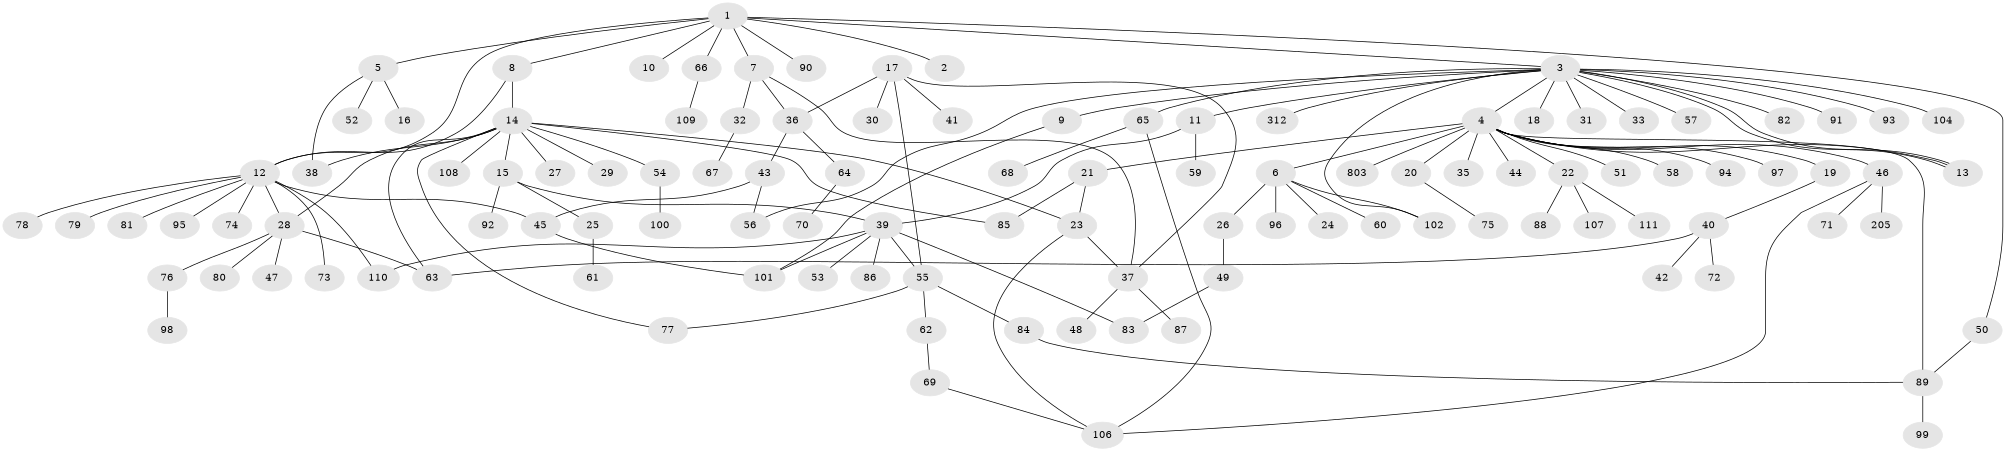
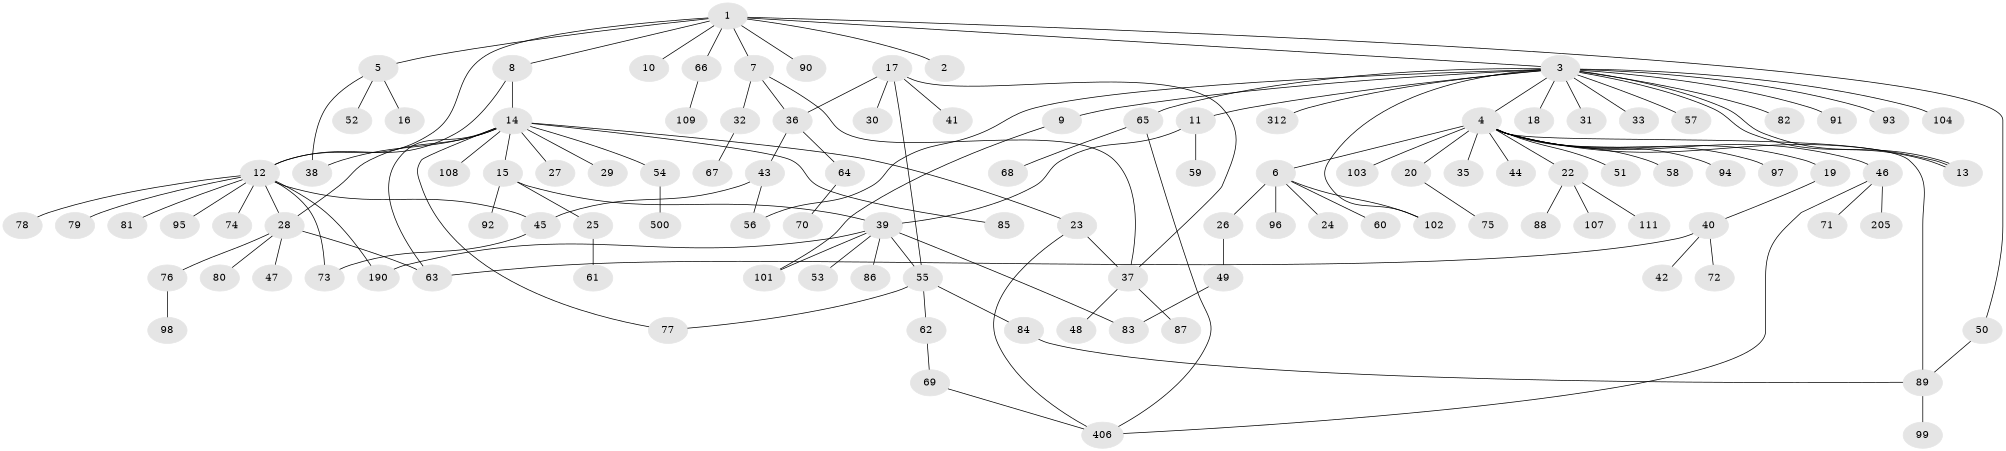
(1088, 173) -> none
(1357, 173) -> (1357, 173)
(660, 226) -> (660, 226)
(639, 258) -> (433, 252)
(378, 278) -> (378, 278)
(1103, 435) -> (1103, 435)
